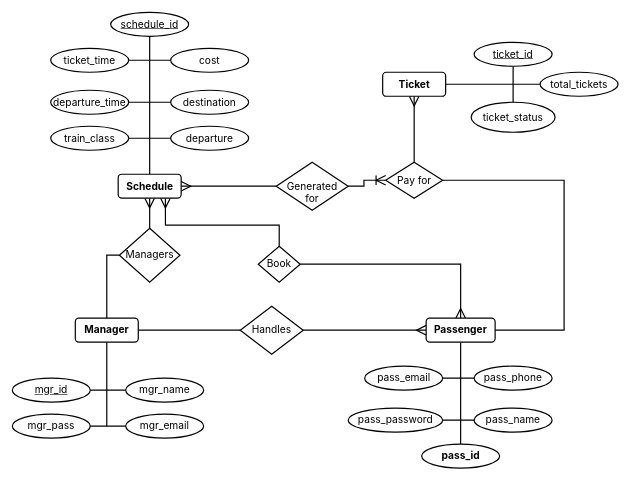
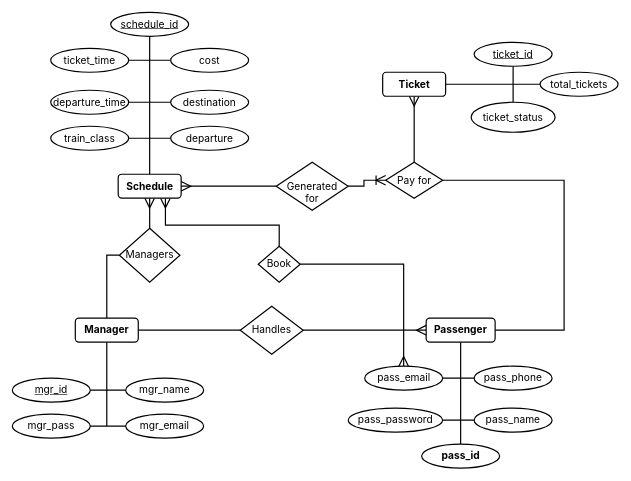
(458, 264) -> (404, 313)
